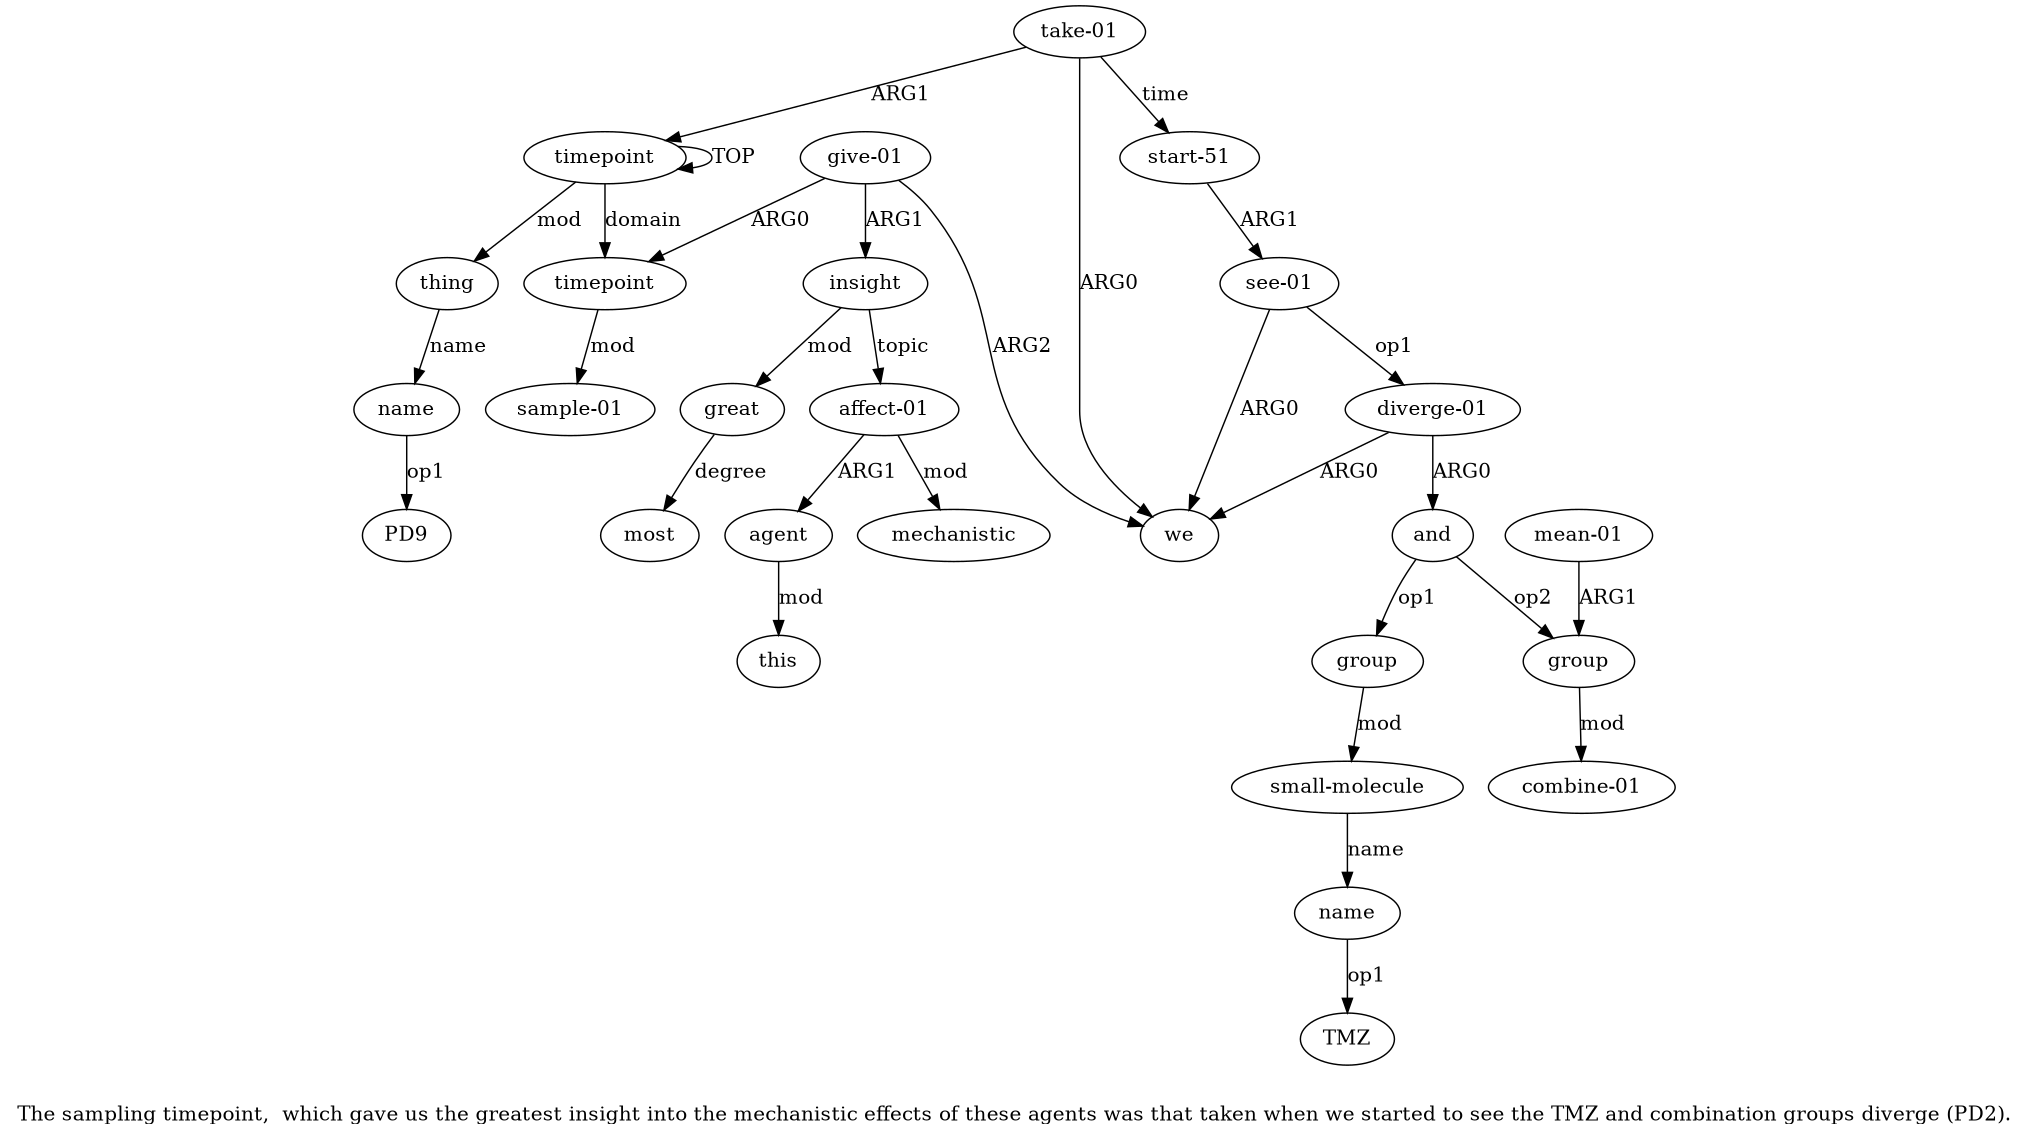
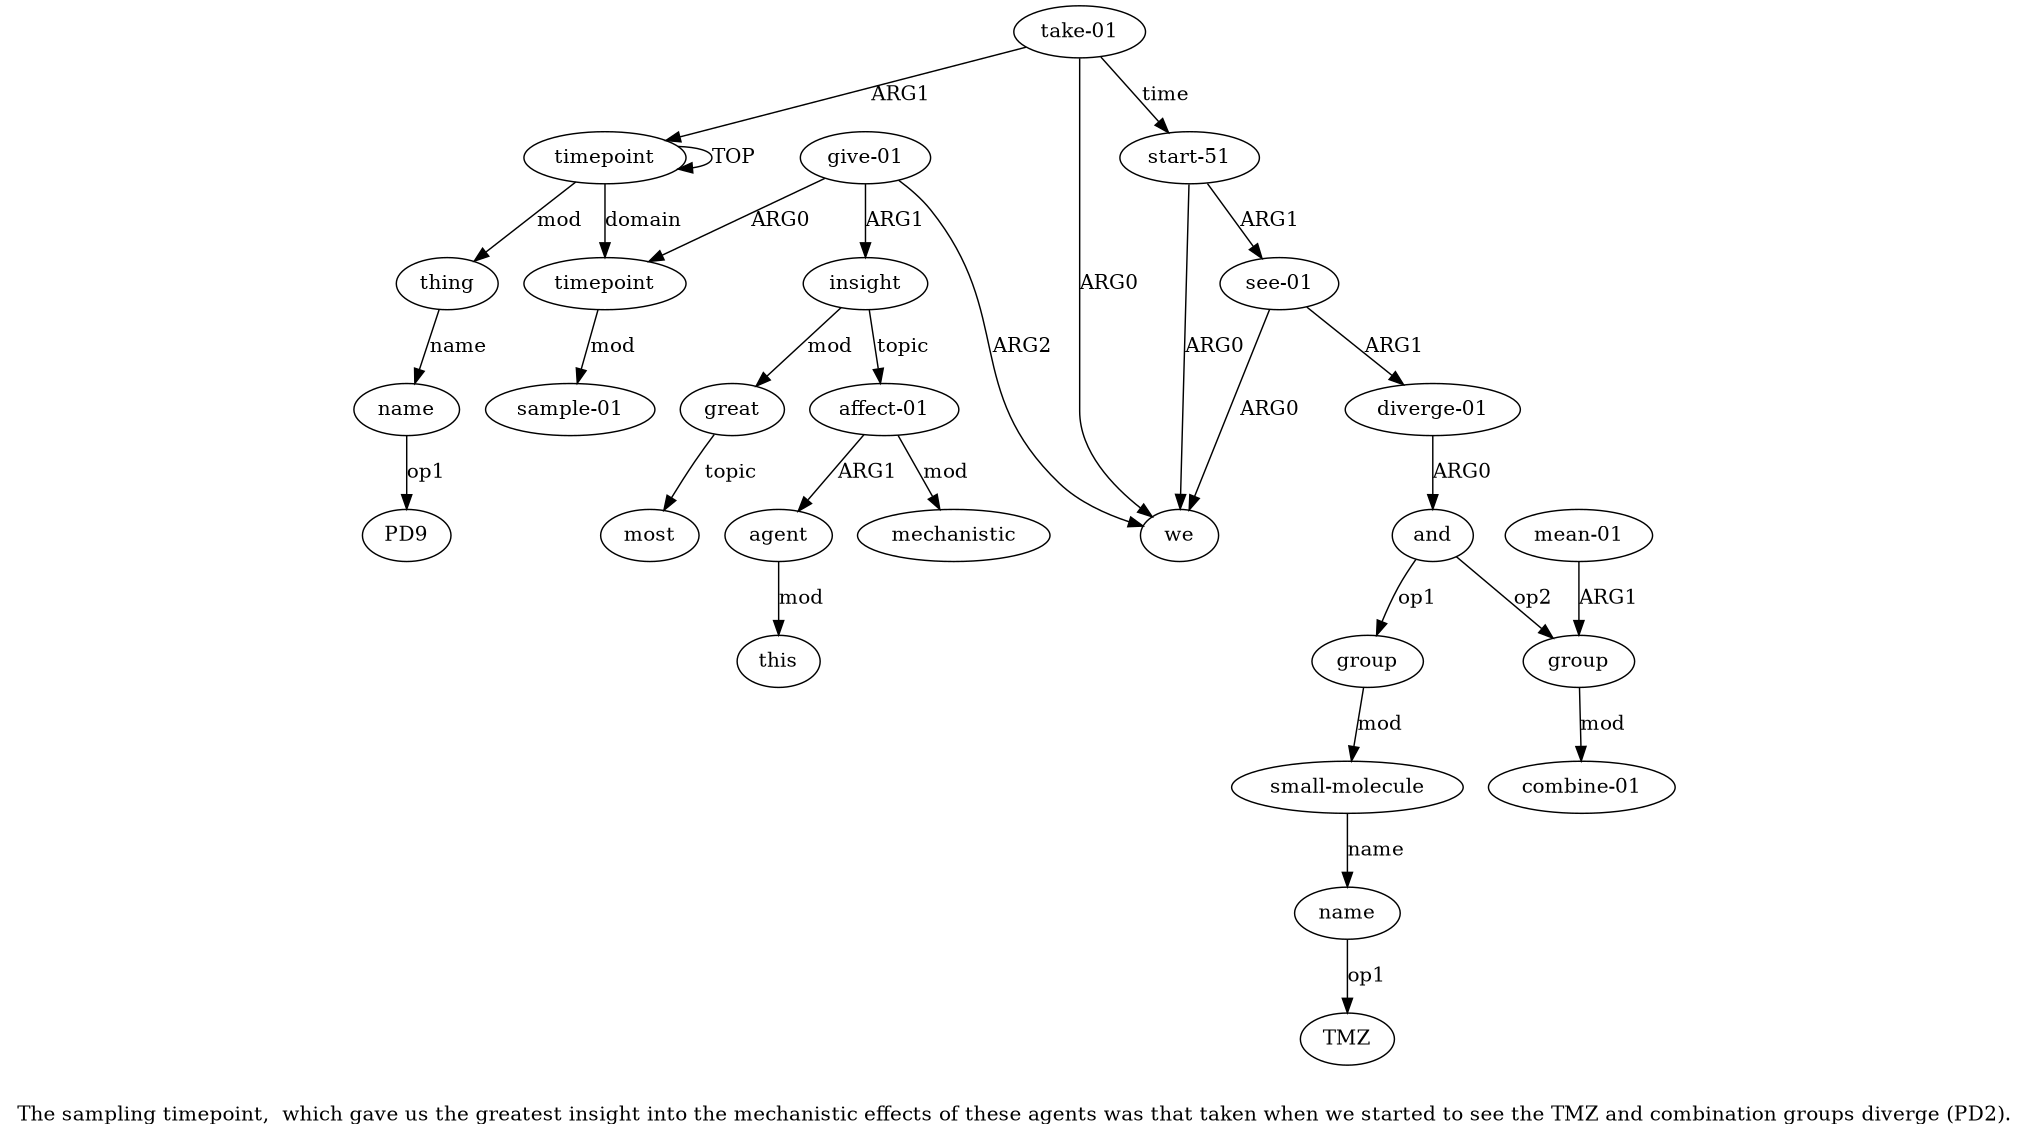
(1394, 347) -> (1394, 347)
(1306, 472) -> (1185, 339)
(731, 473) -> (731, 473)
